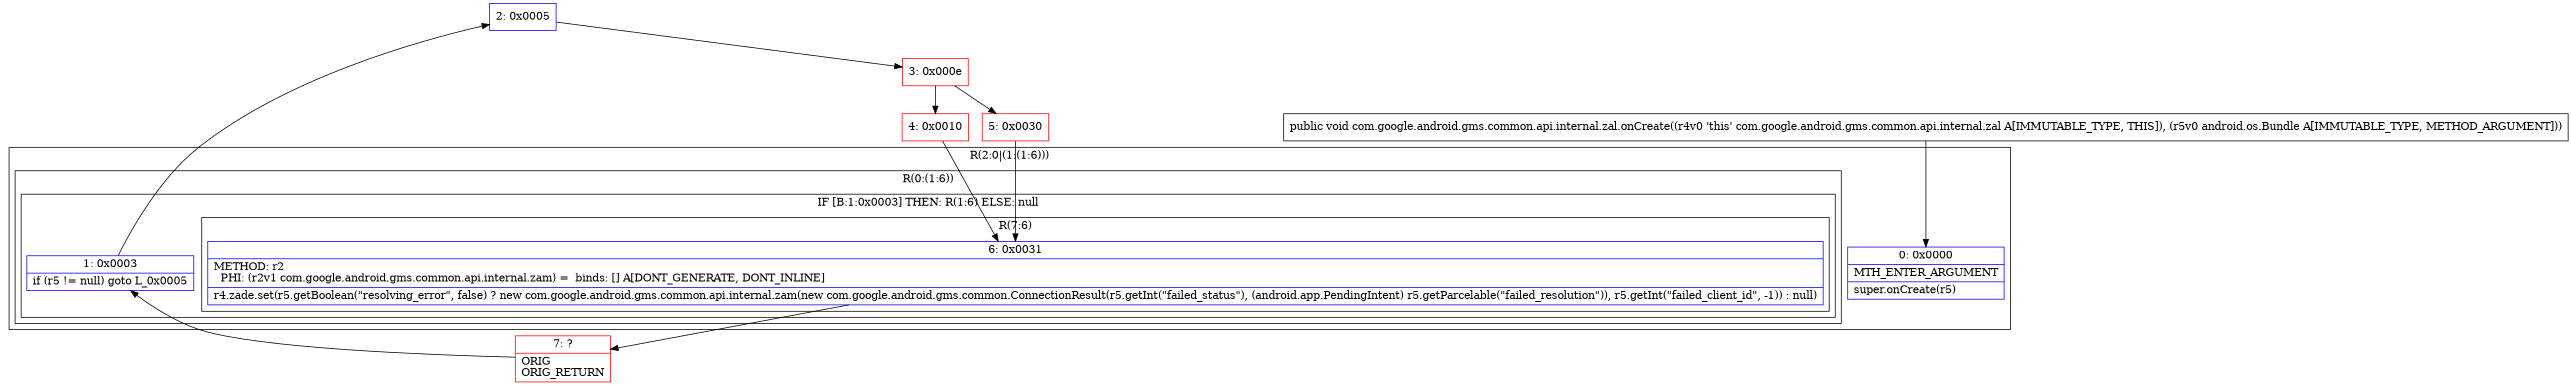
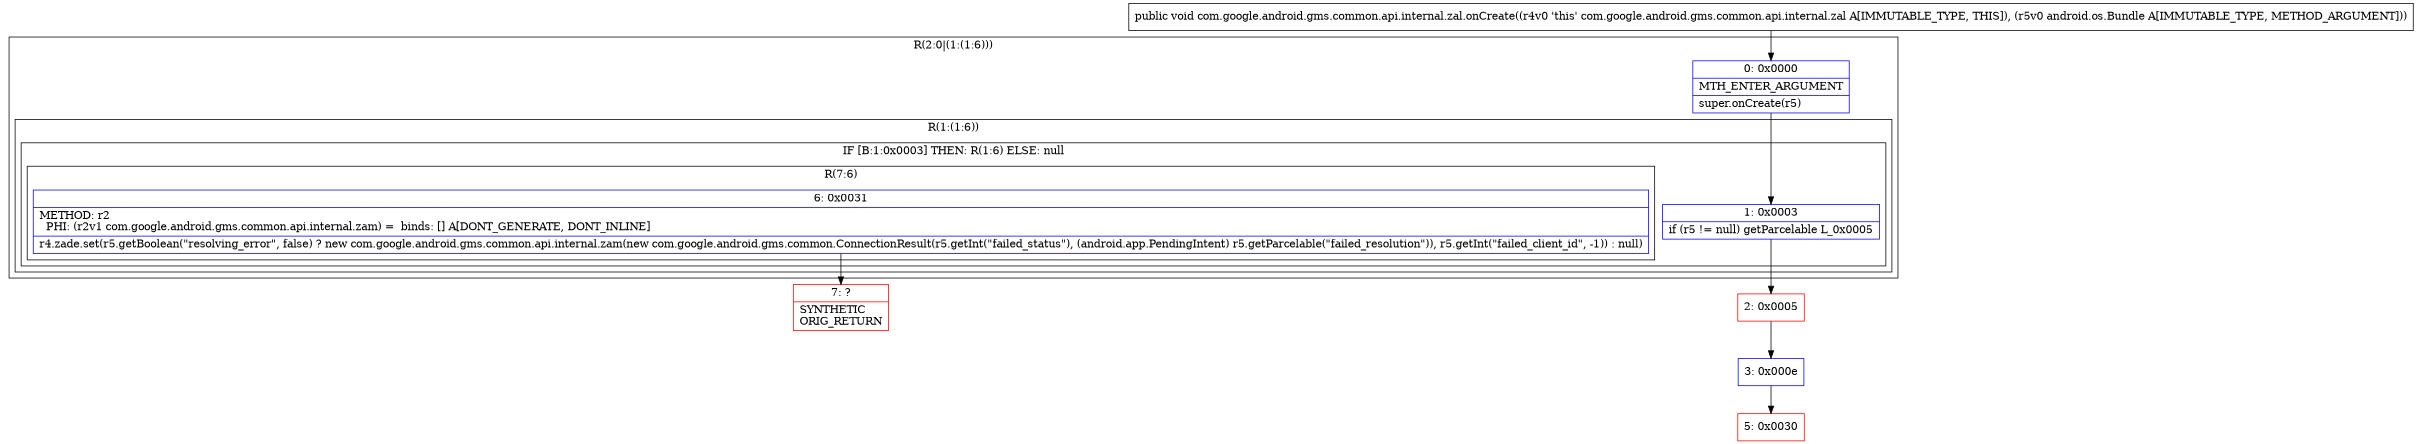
(523, 17) -> (1771, 308)
(935, 72) -> (1771, 372)
(935, 127) -> none
(928, 179) -> (954, 128)
(1015, 187) -> none
(110, 281) -> (1771, 230)
(321, 348) -> (1771, 155)
(536, 362) -> (833, 310)
